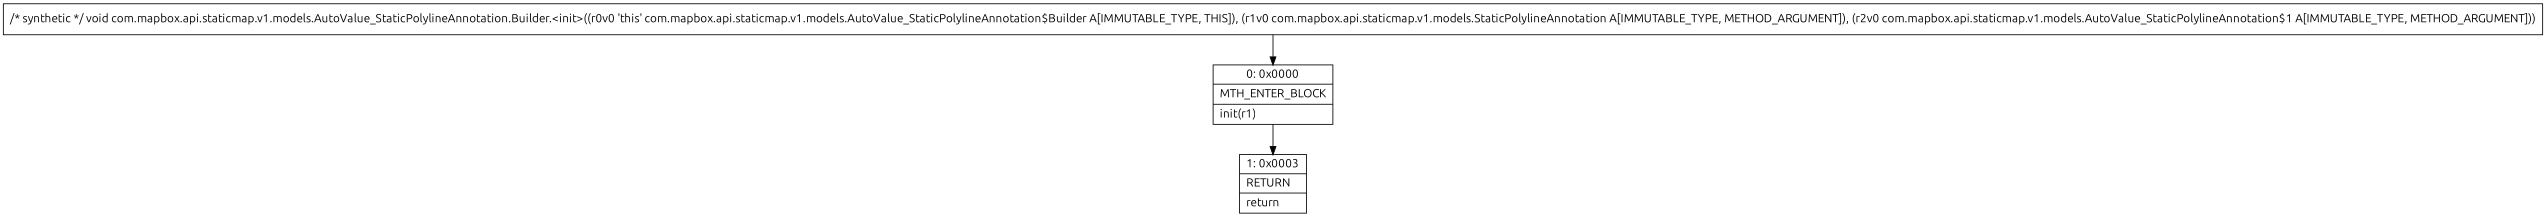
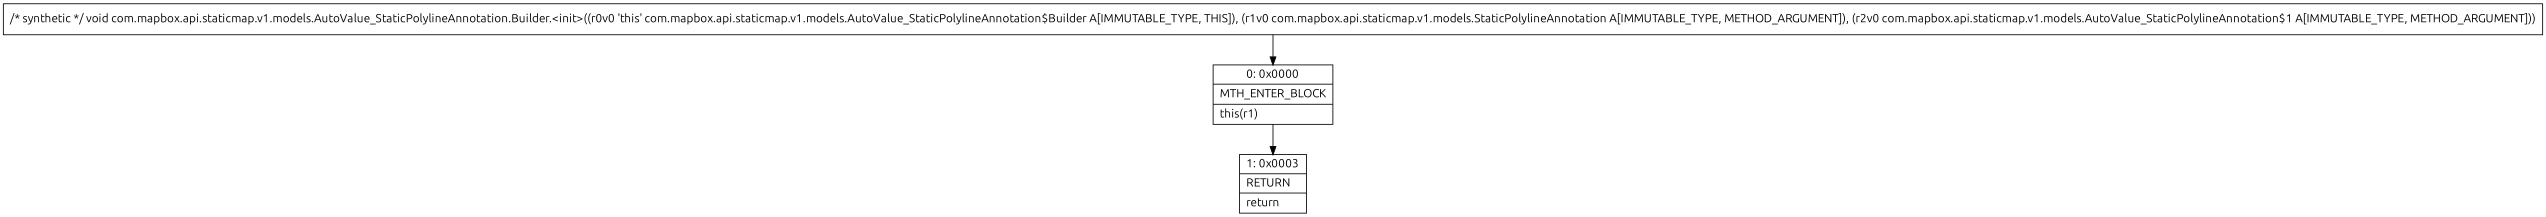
(1238, 114) -> (1239, 114)
